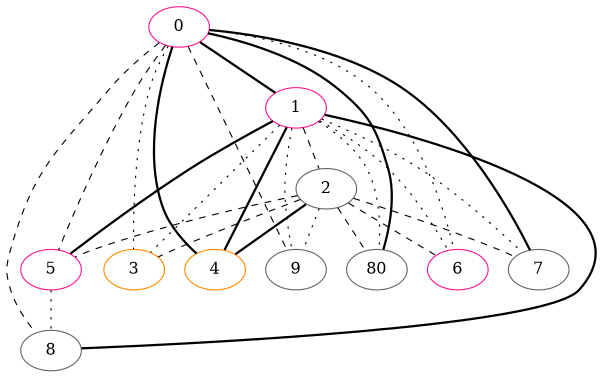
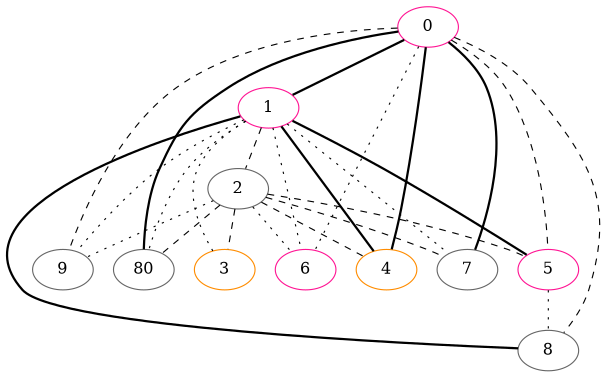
(139, 145) -> none
(269, 231) -> (312, 229)
(396, 232) -> (272, 229)
